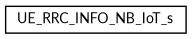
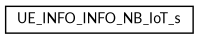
(96, 20) -> (99, 20)
